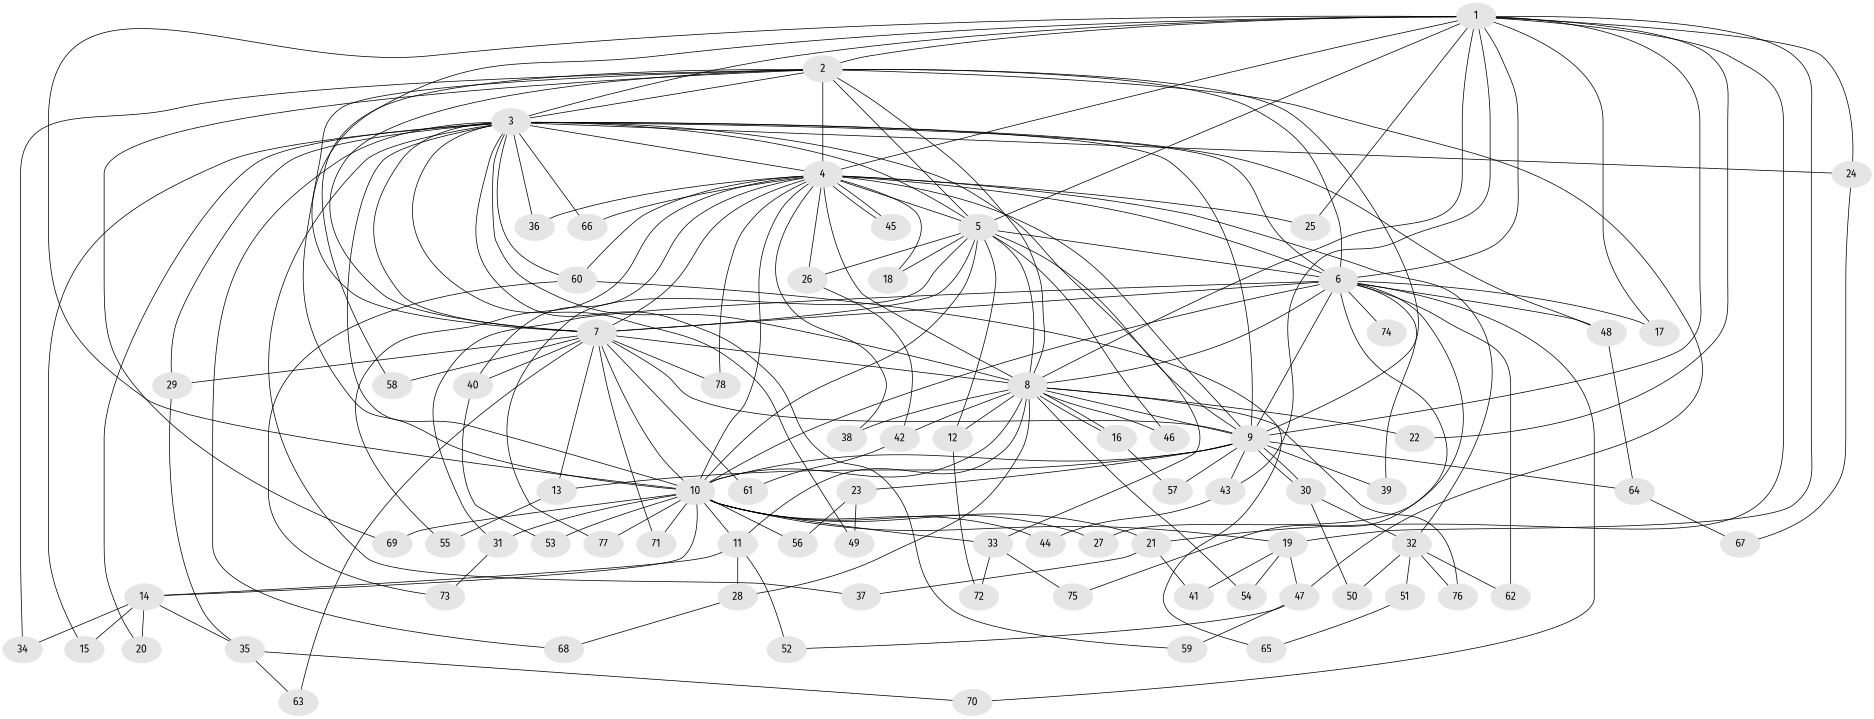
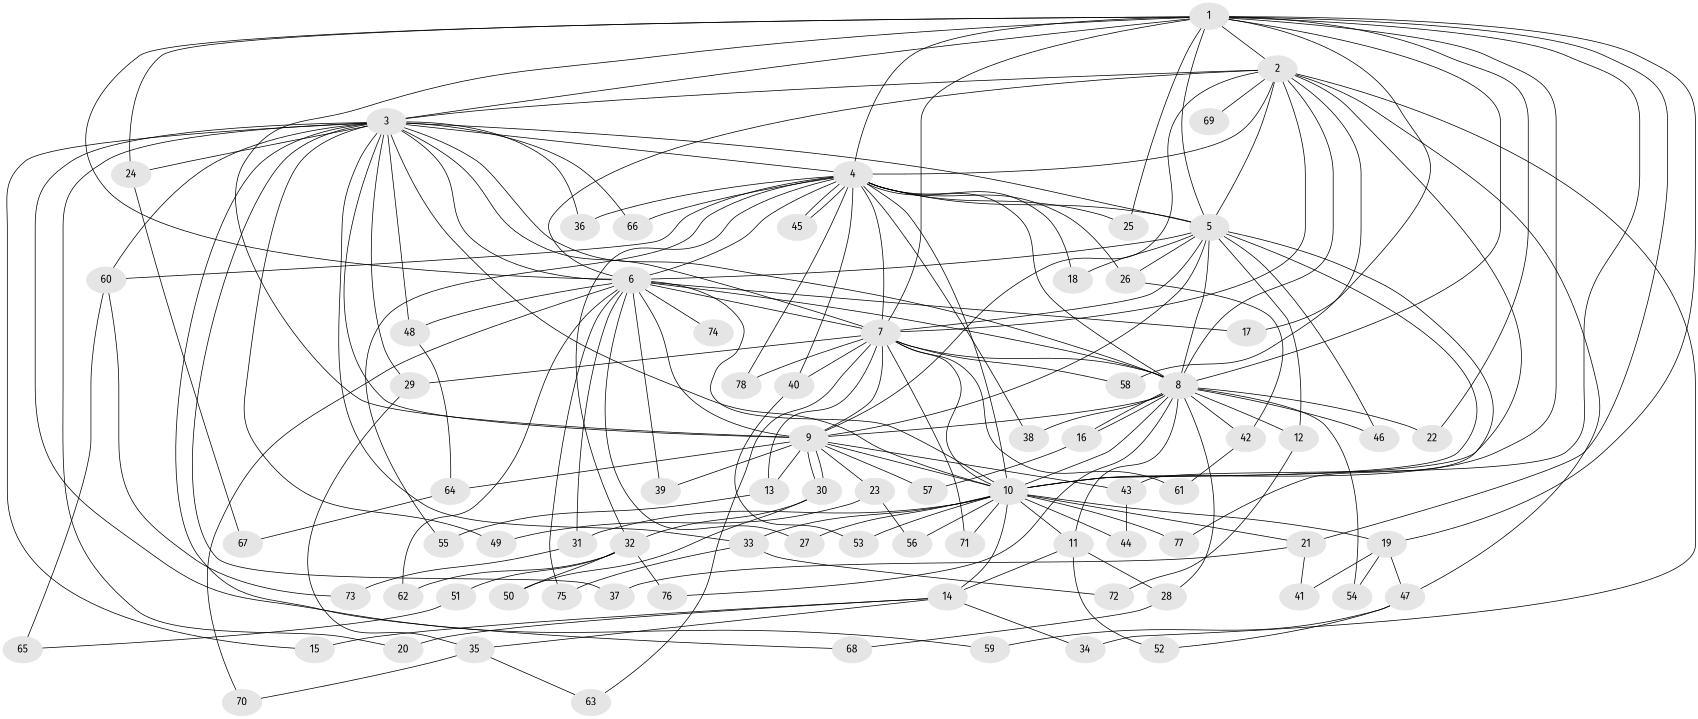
(1072, 250) -> none
(534, 513) -> none
